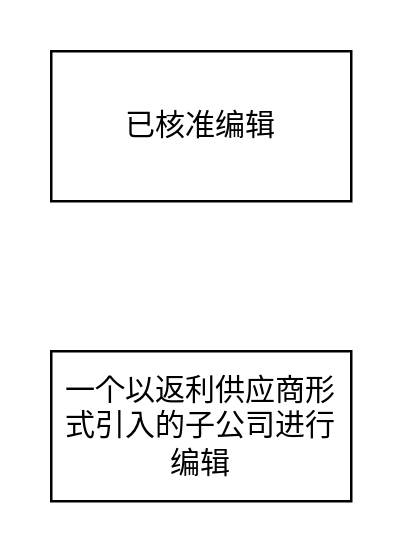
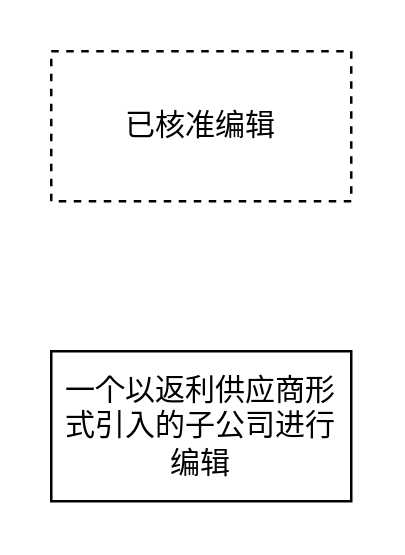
(201, 126) -> (201, 126)
